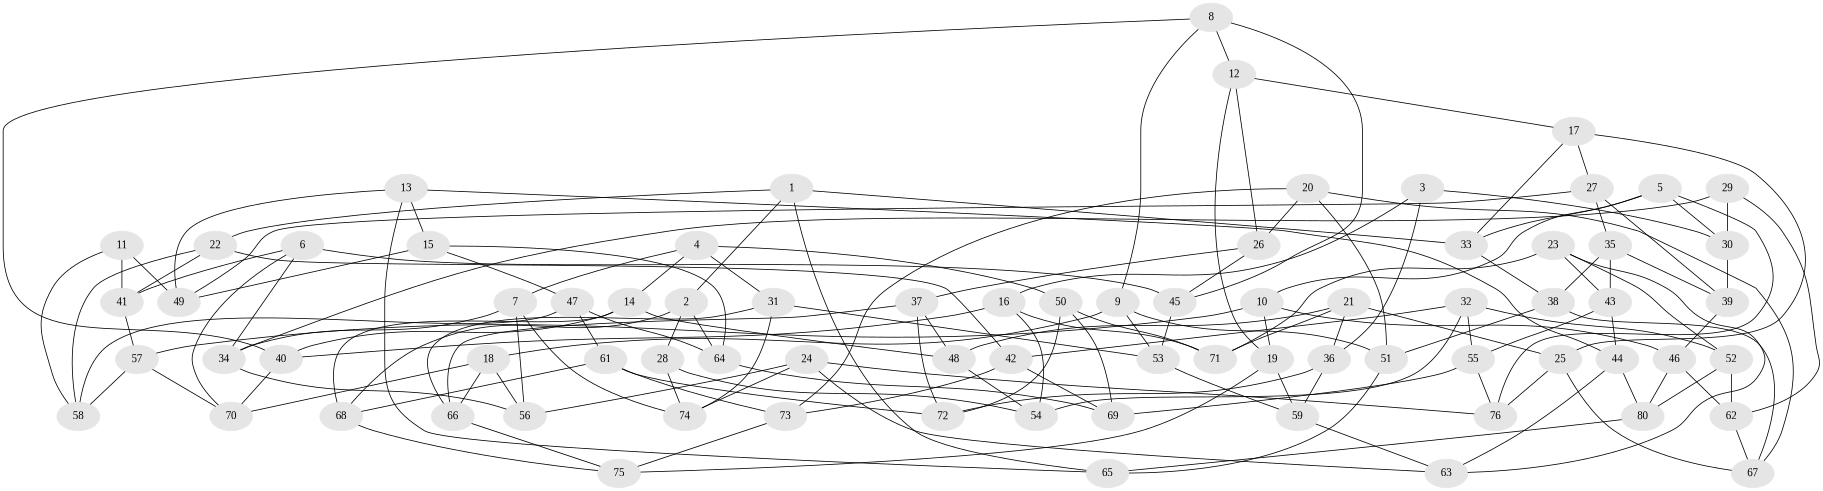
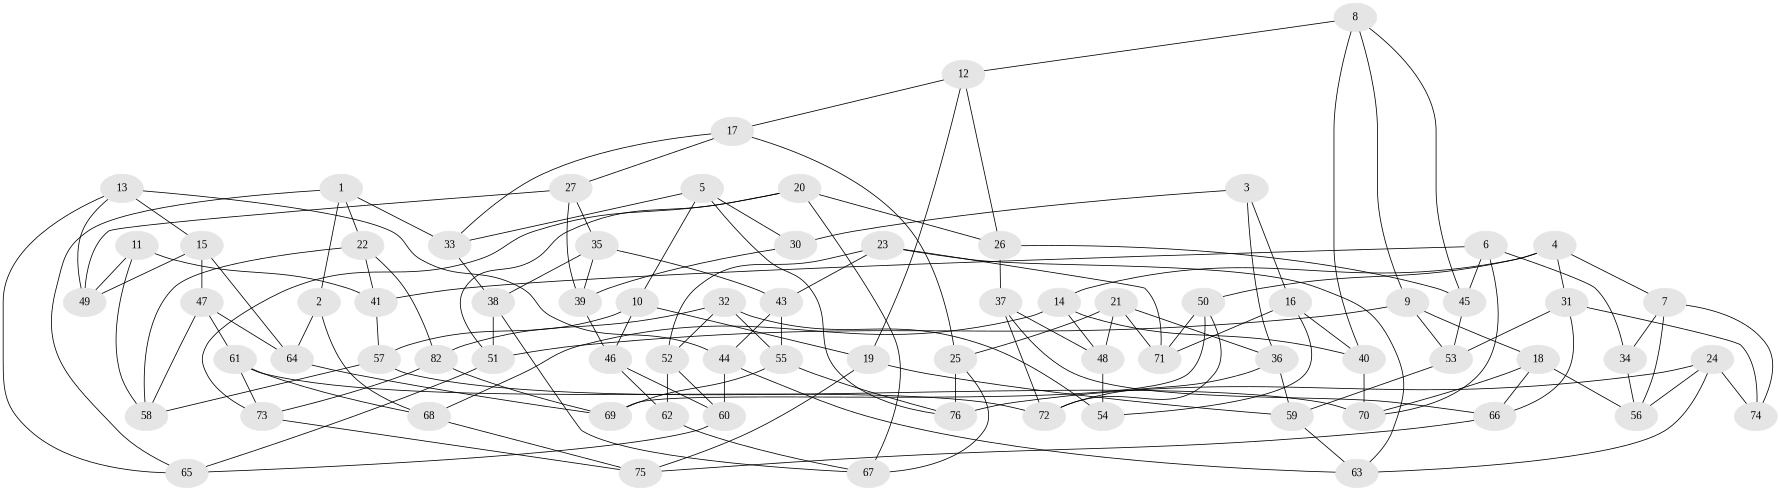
(1727, 188) -> none
(663, 359) -> none
(1011, 359) -> (436, 359)
(1643, 416) -> (724, 416)
